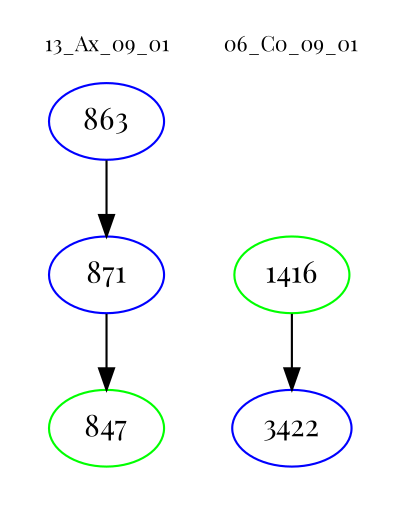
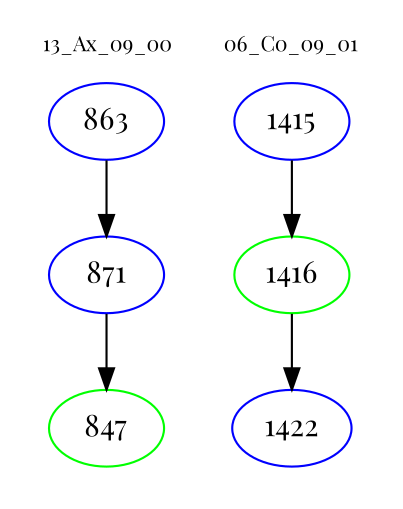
(108, 46) -> (108, 46)
none -> (292, 121)
(292, 428) -> (292, 428)
